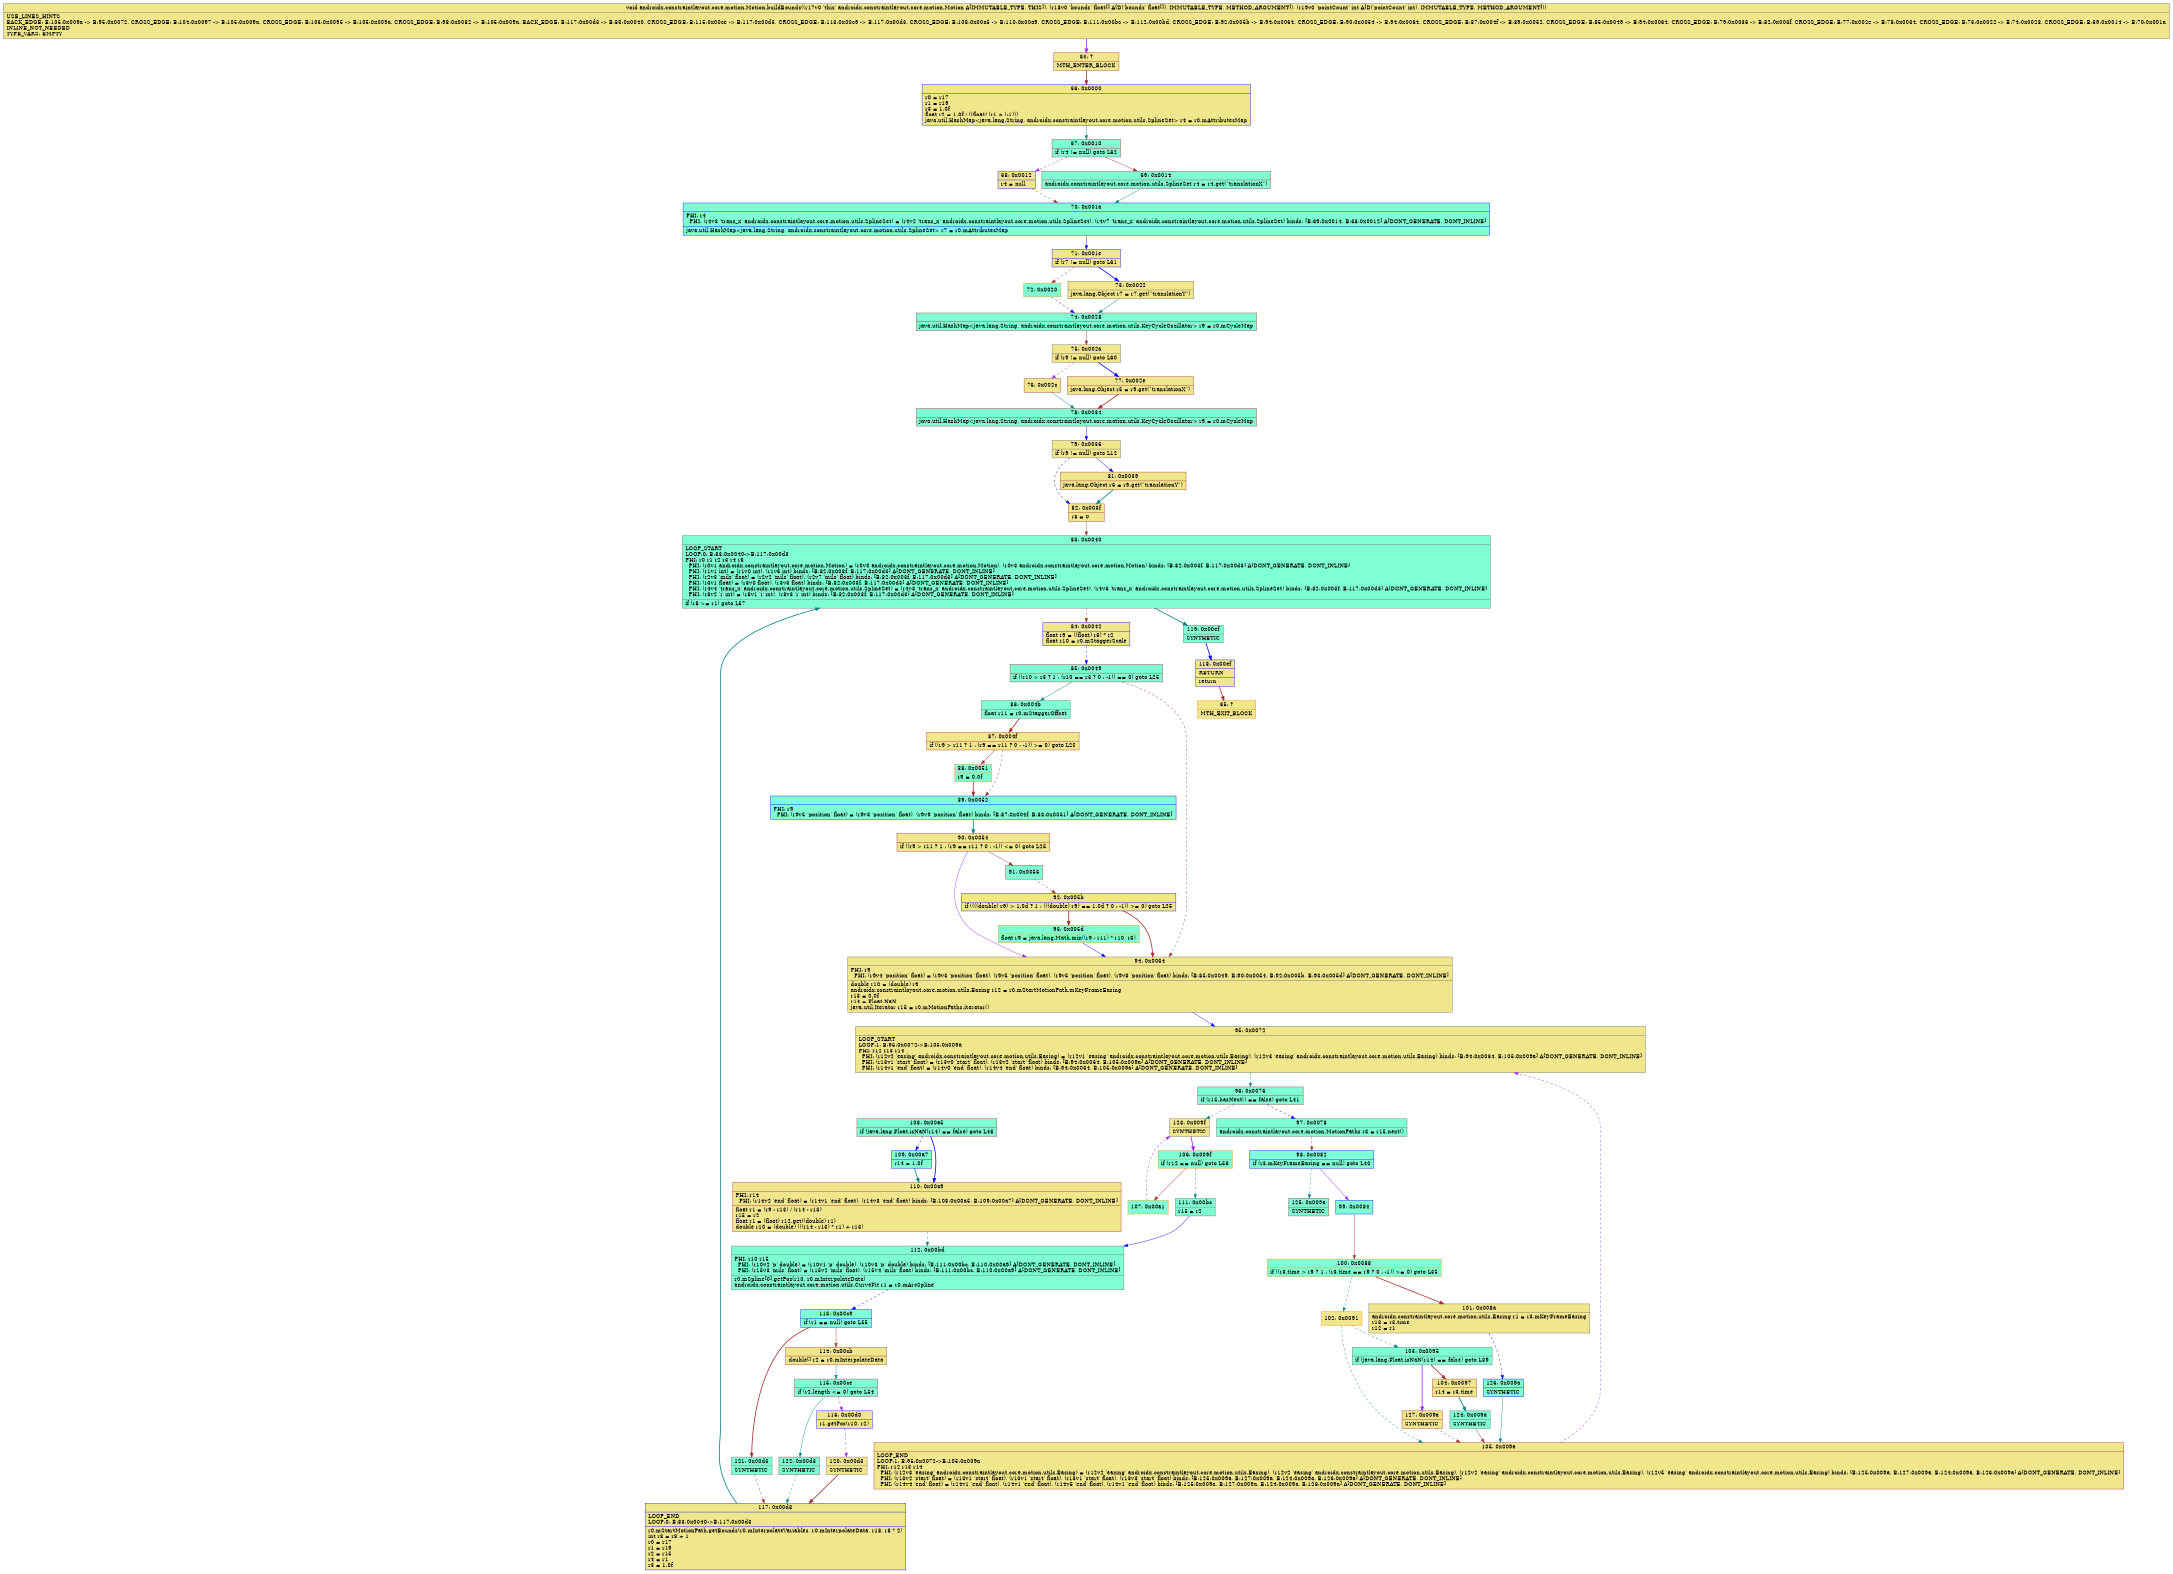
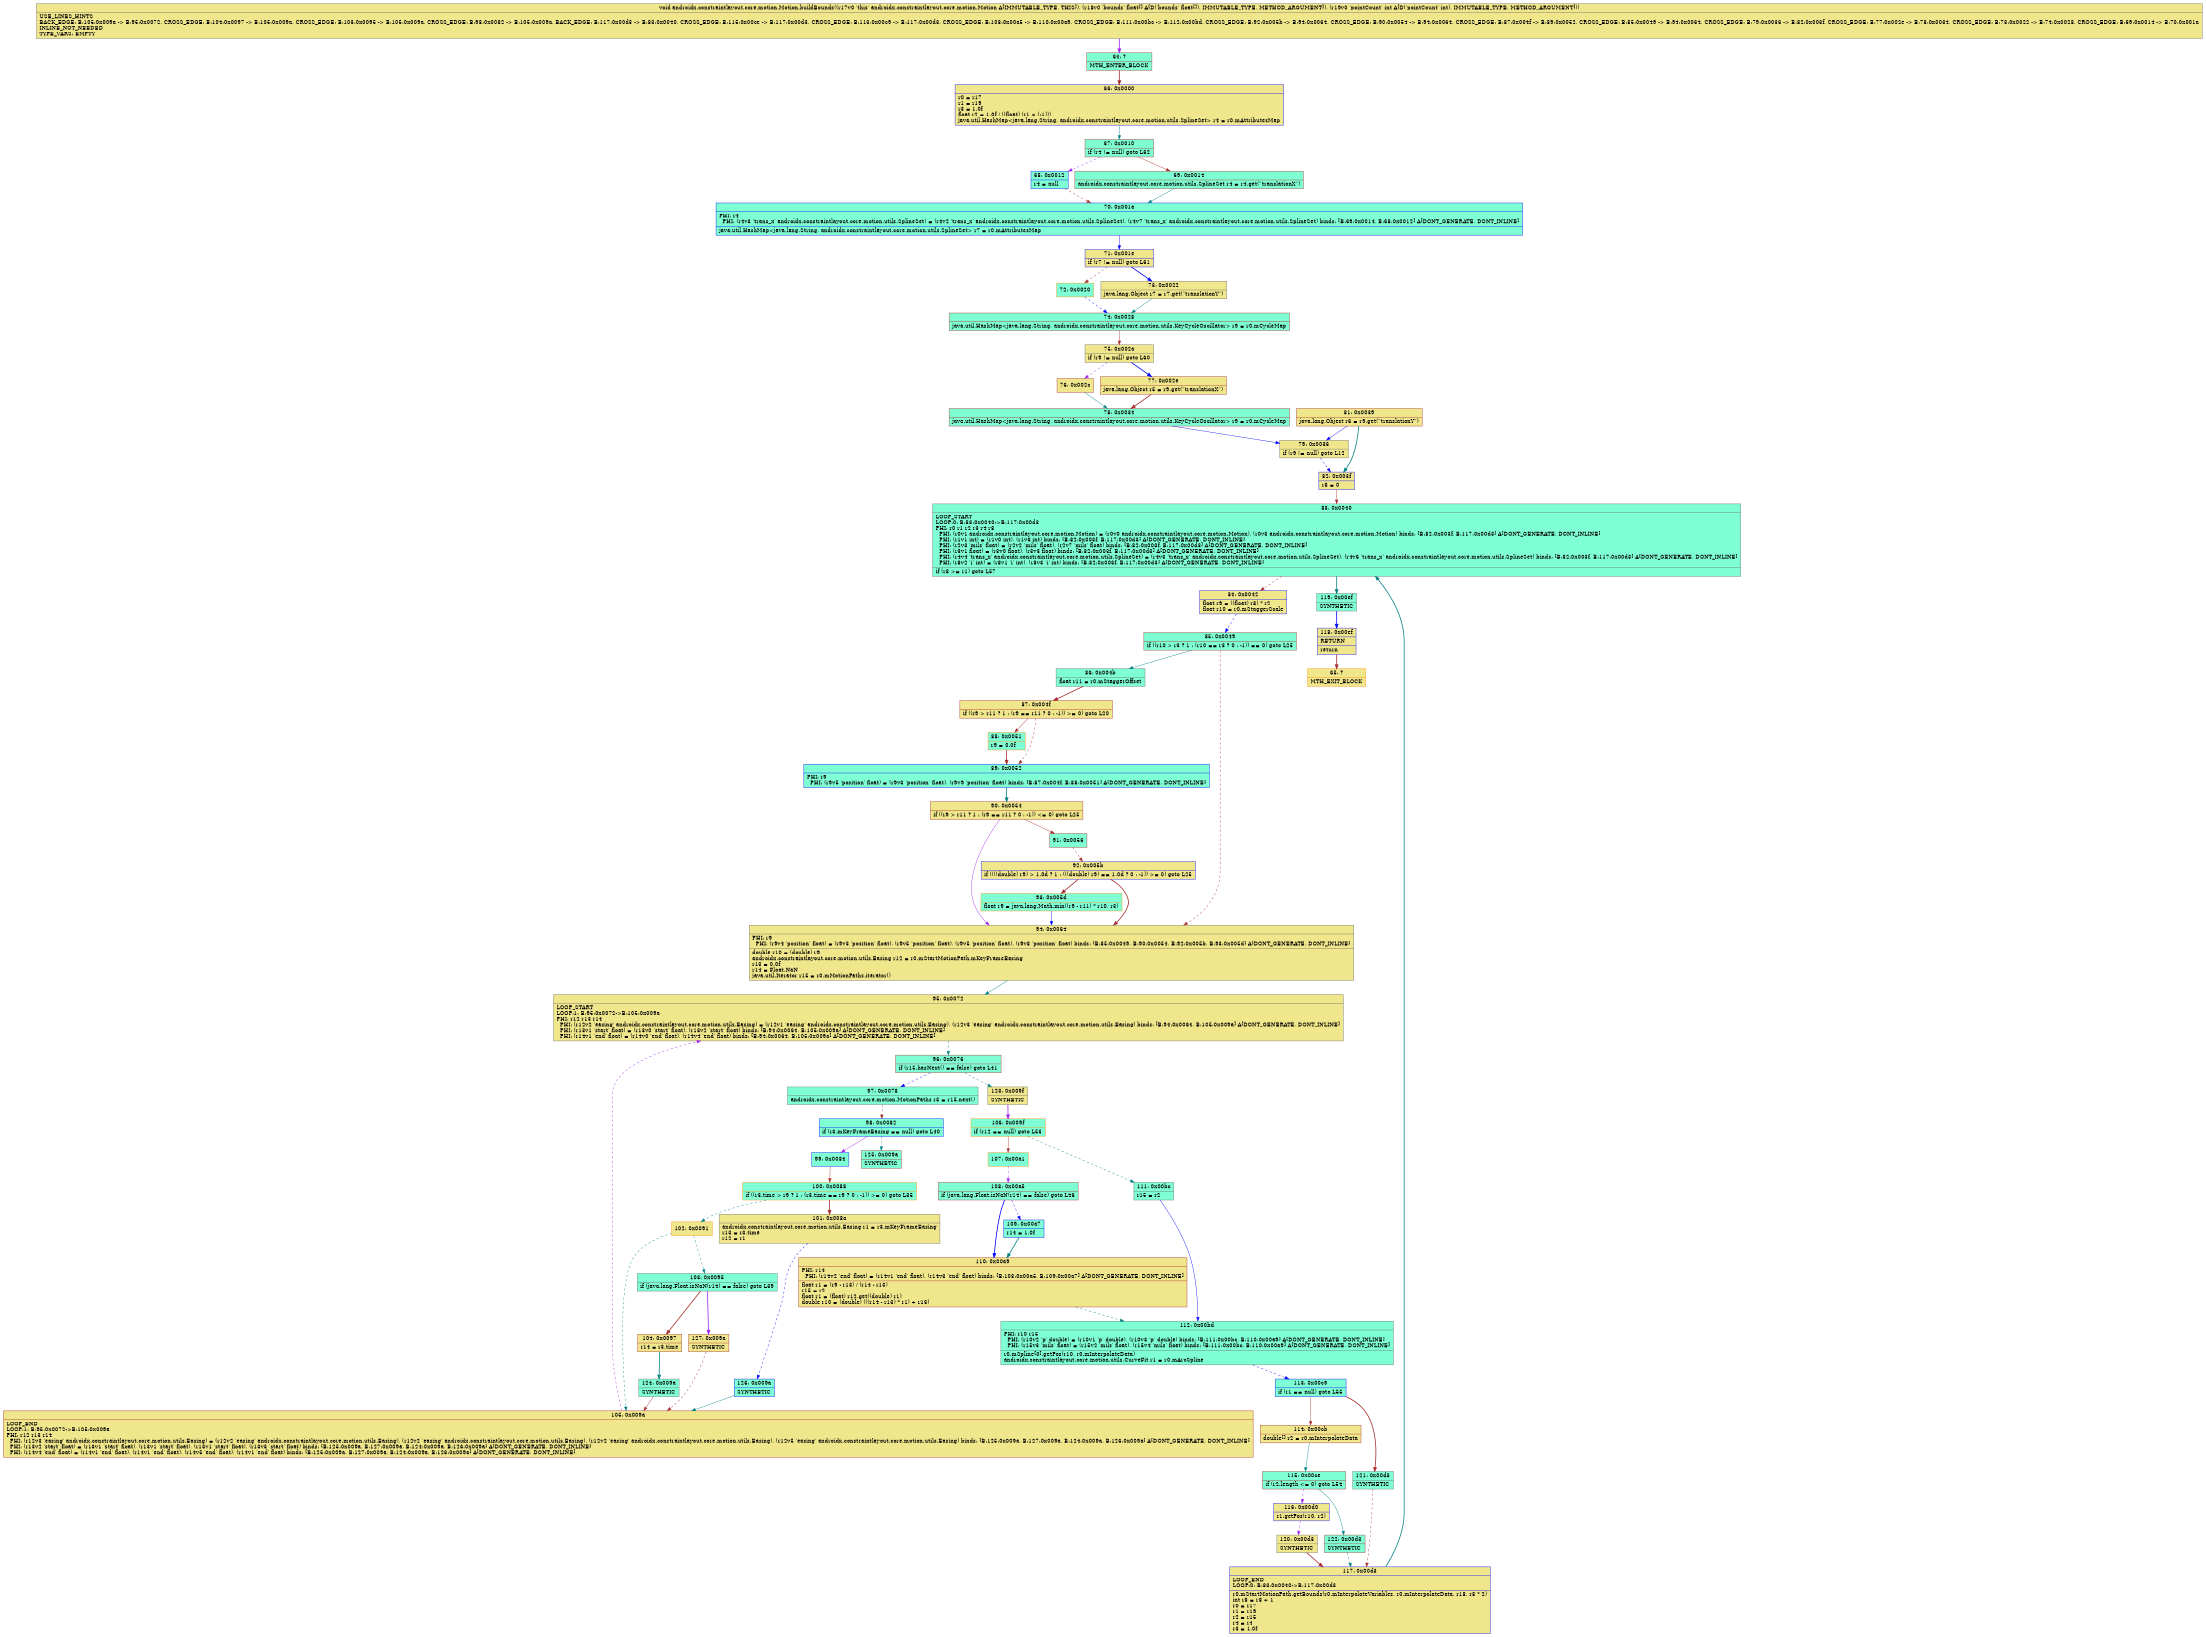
(1086, 62) -> (1119, 62)
(1017, 180) -> (1050, 180)
(1103, 464) -> (1338, 432)
(1086, 513) -> (1337, 481)
(1202, 1018) -> (998, 986)
(1148, 1166) -> (1008, 1172)
(658, 1560) -> (1243, 1623)
